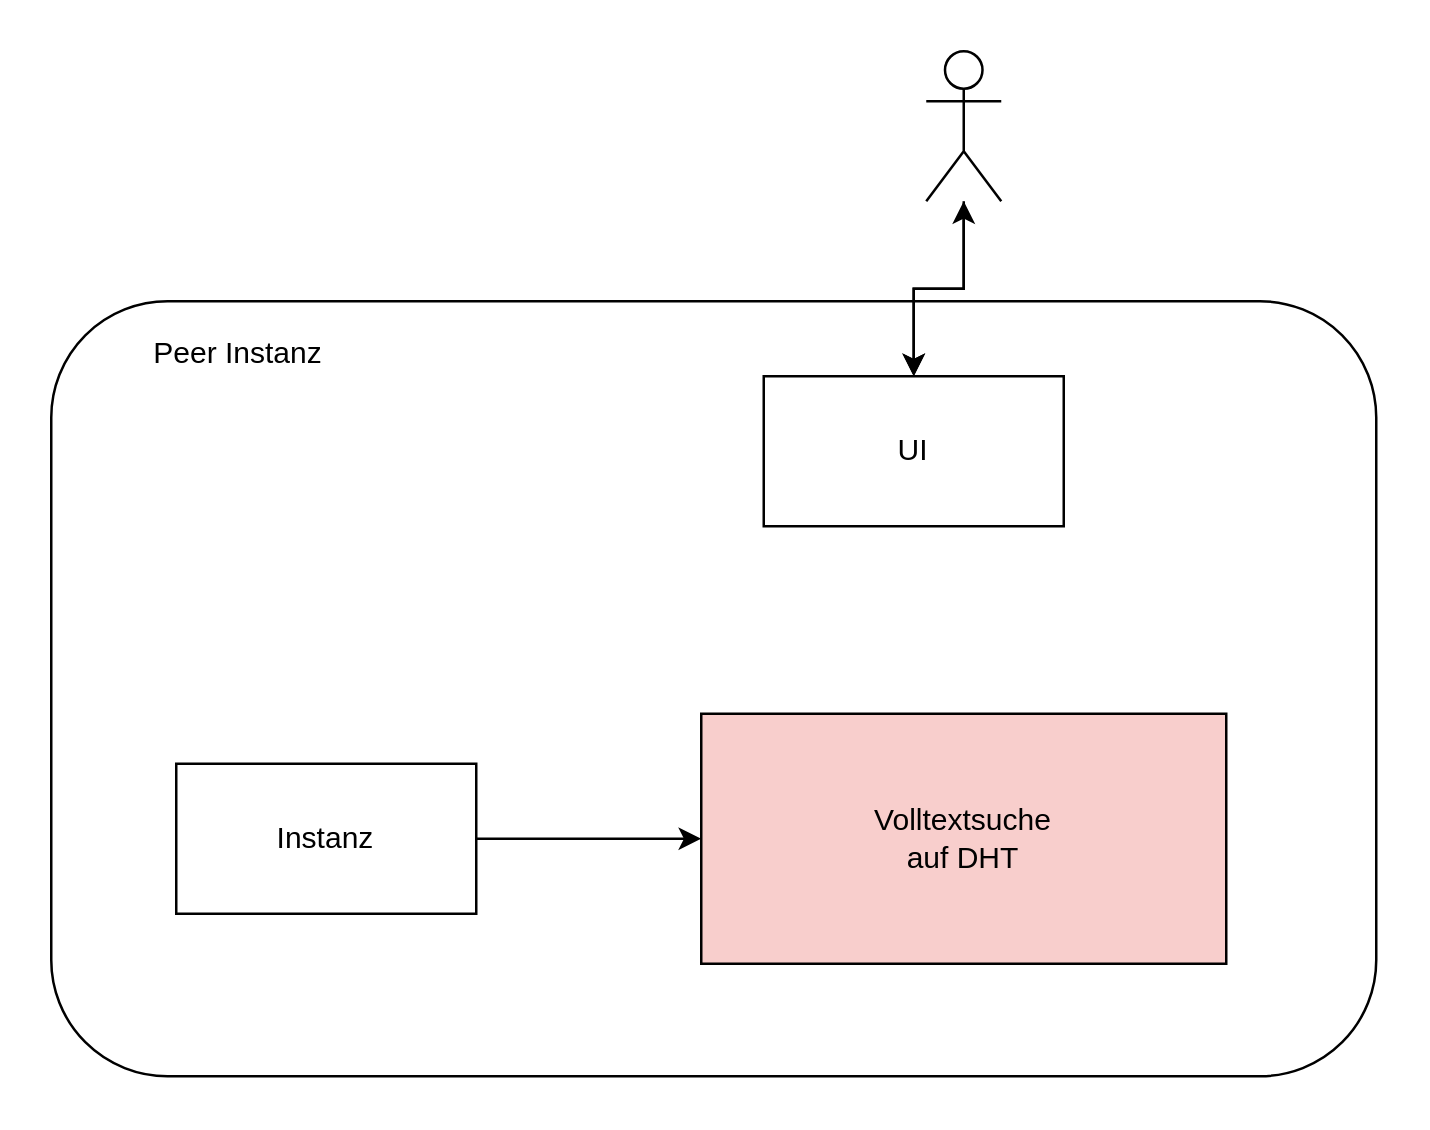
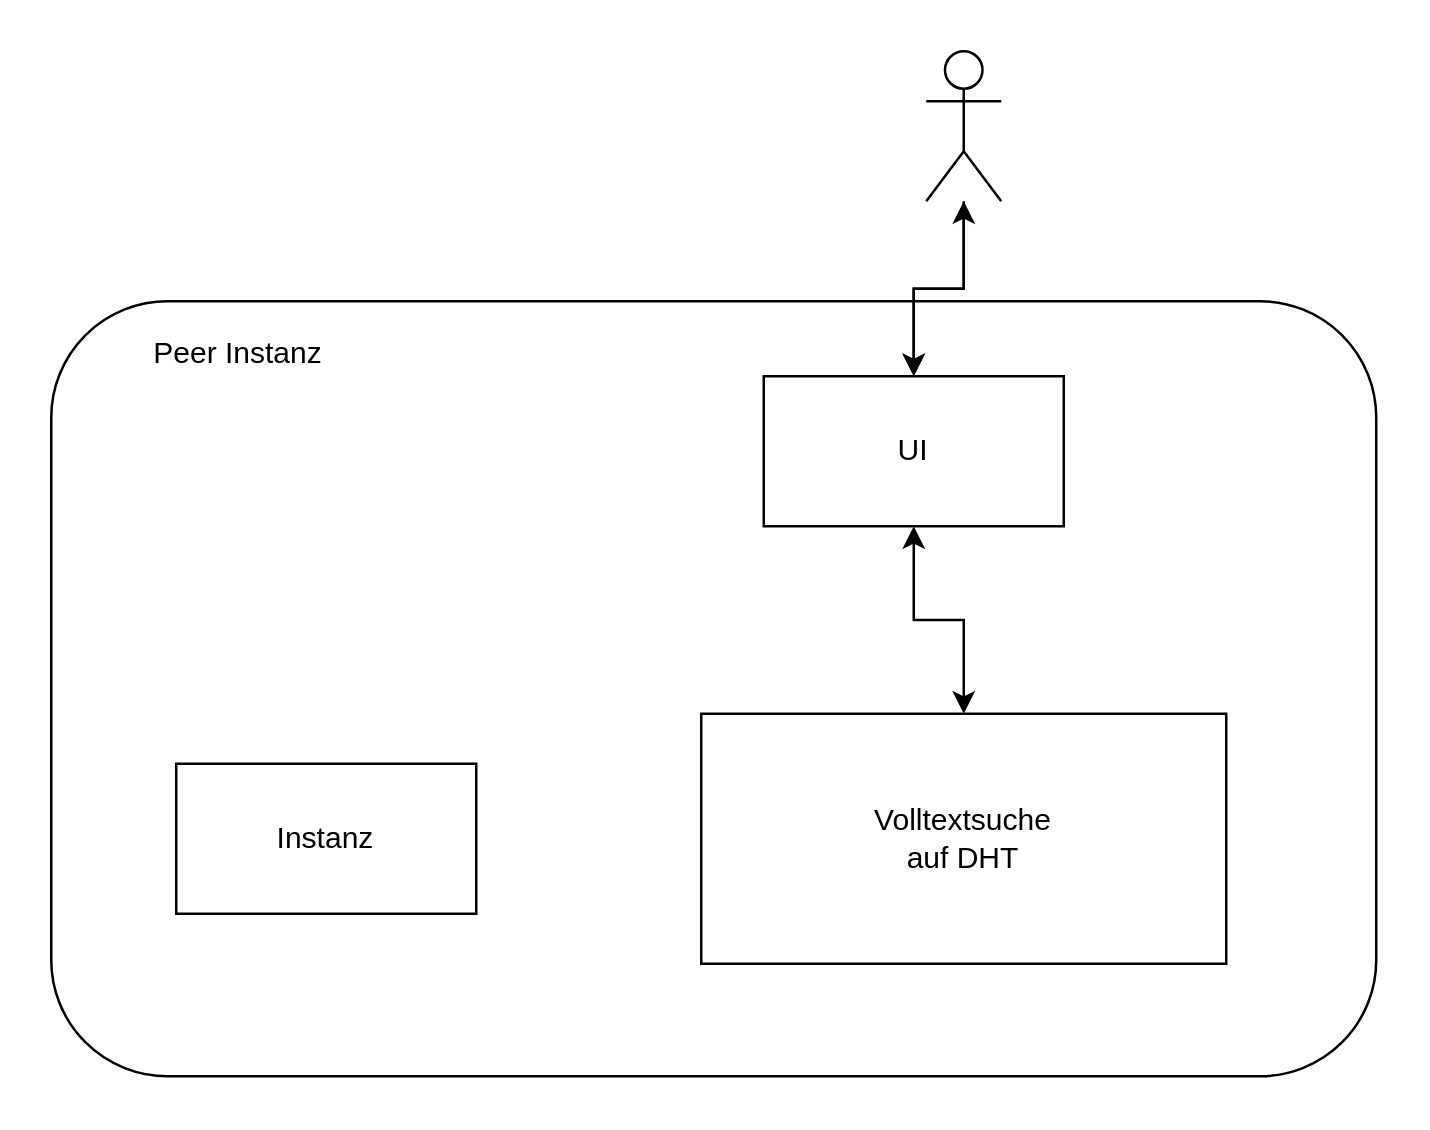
none -> (939, 620)
(580, 839) -> none
(964, 839) -> (964, 839)
